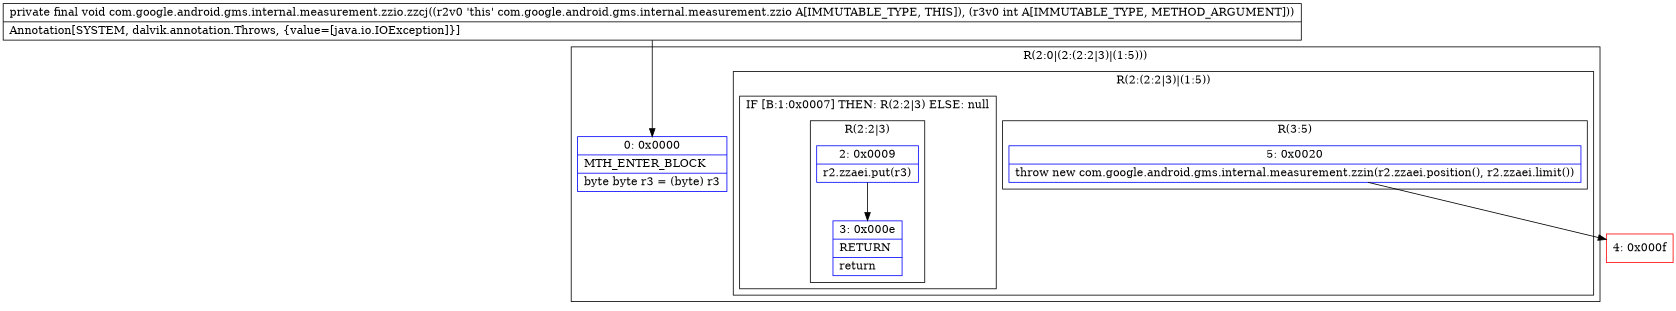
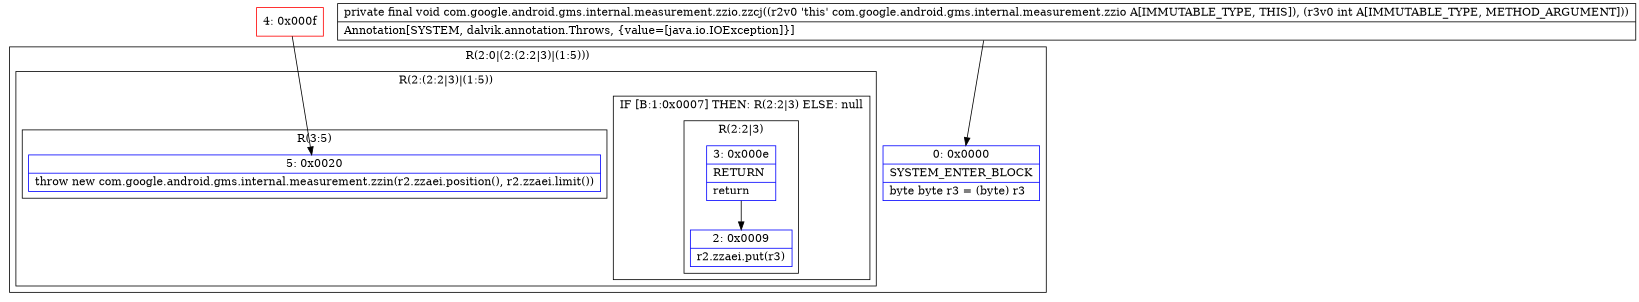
(645, 164) -> (961, 173)
(868, 197) -> (741, 211)
(1483, 210) -> (301, 92)
